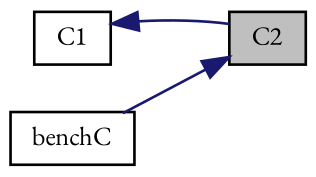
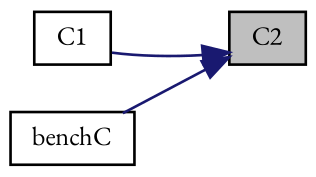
(184, 21) -> (157, 56)
